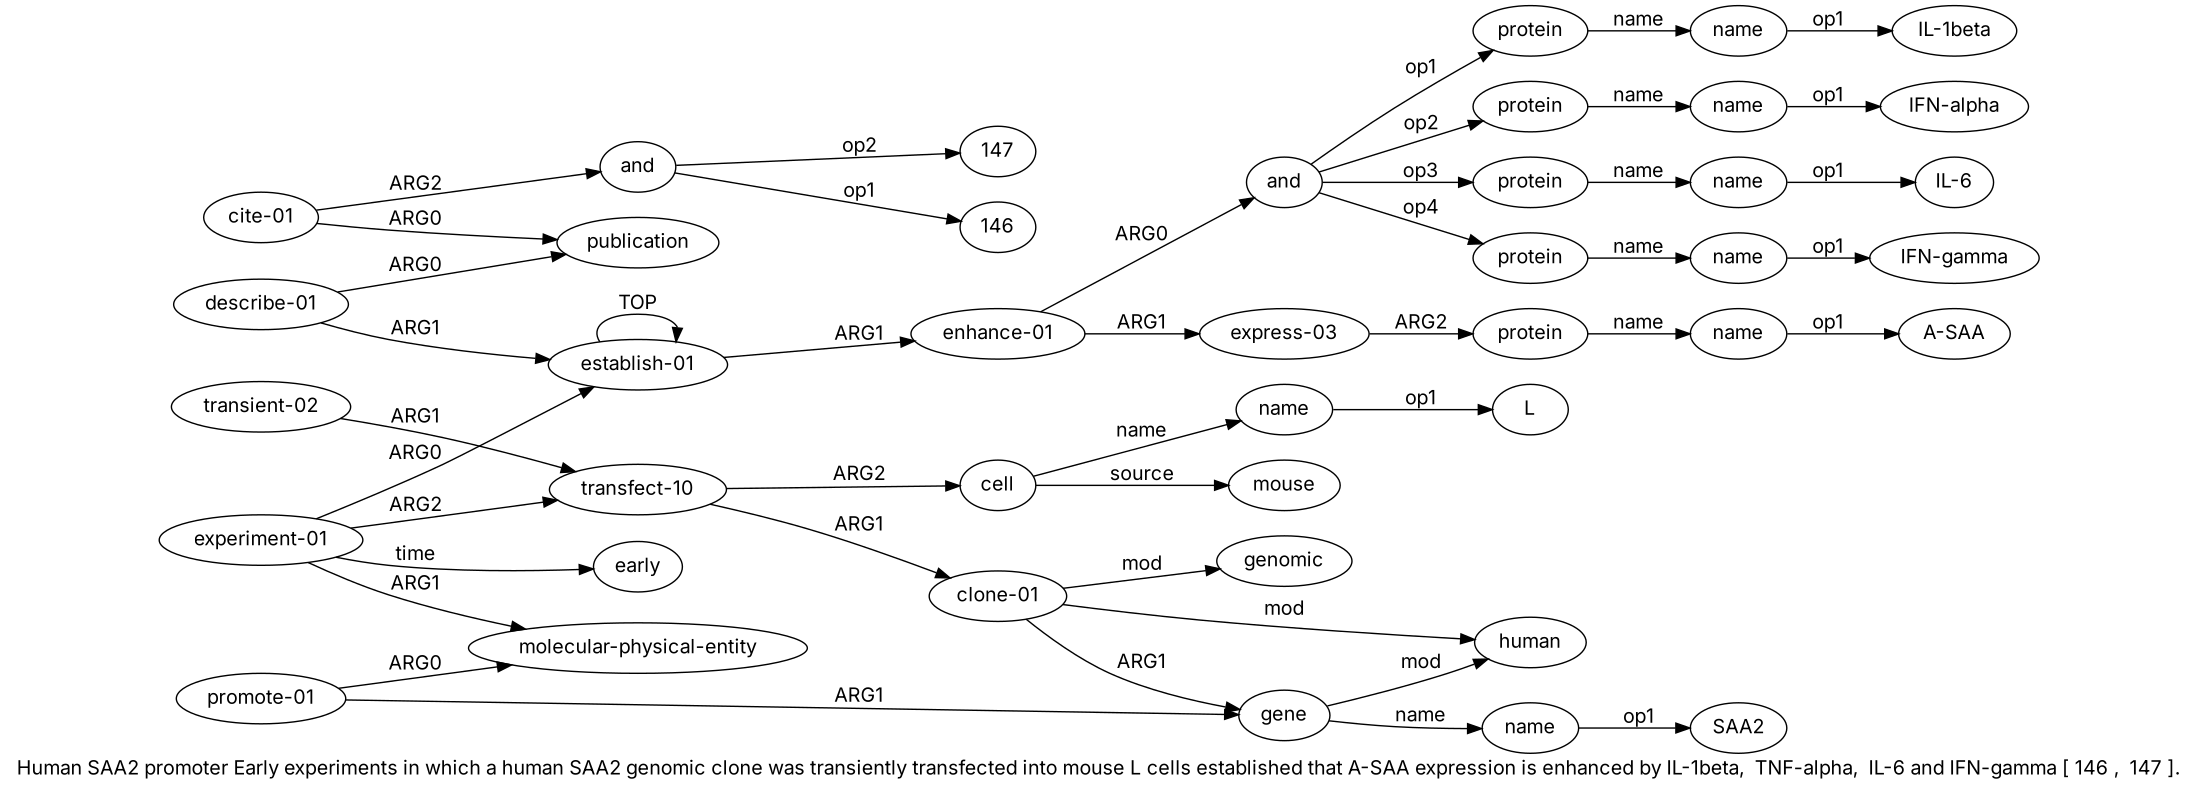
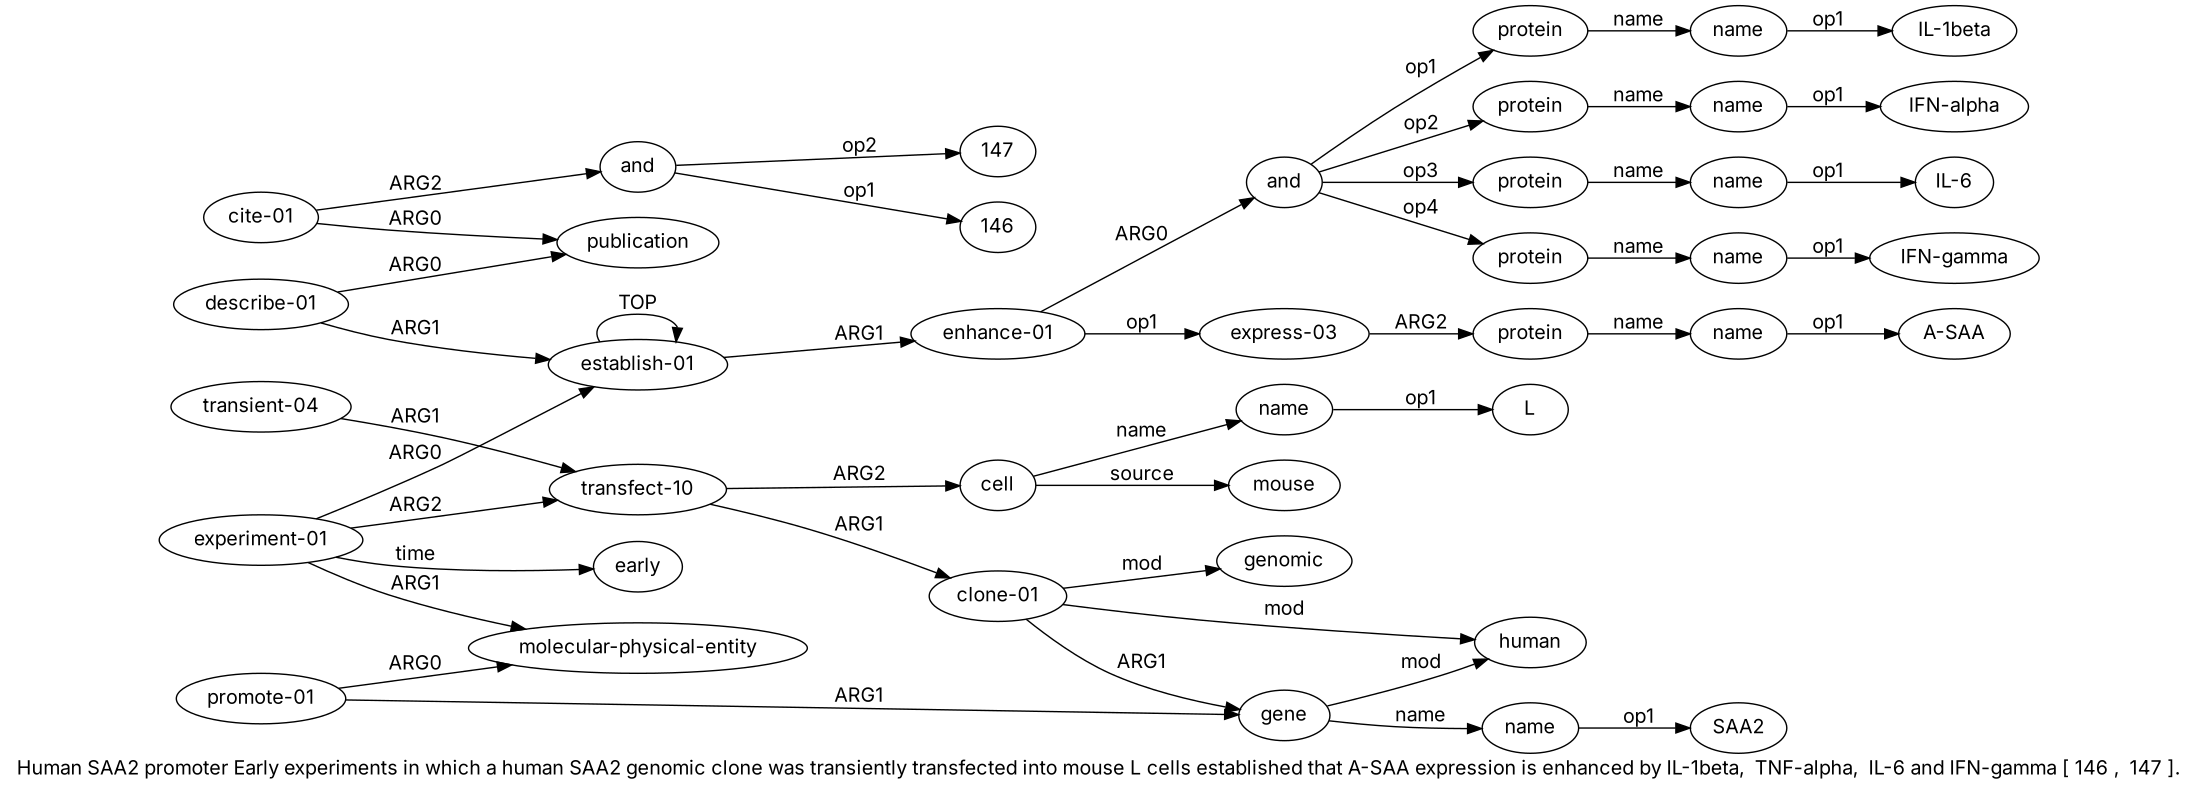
(1142, 323) -> (1142, 323)
(261, 407) -> (261, 407)
